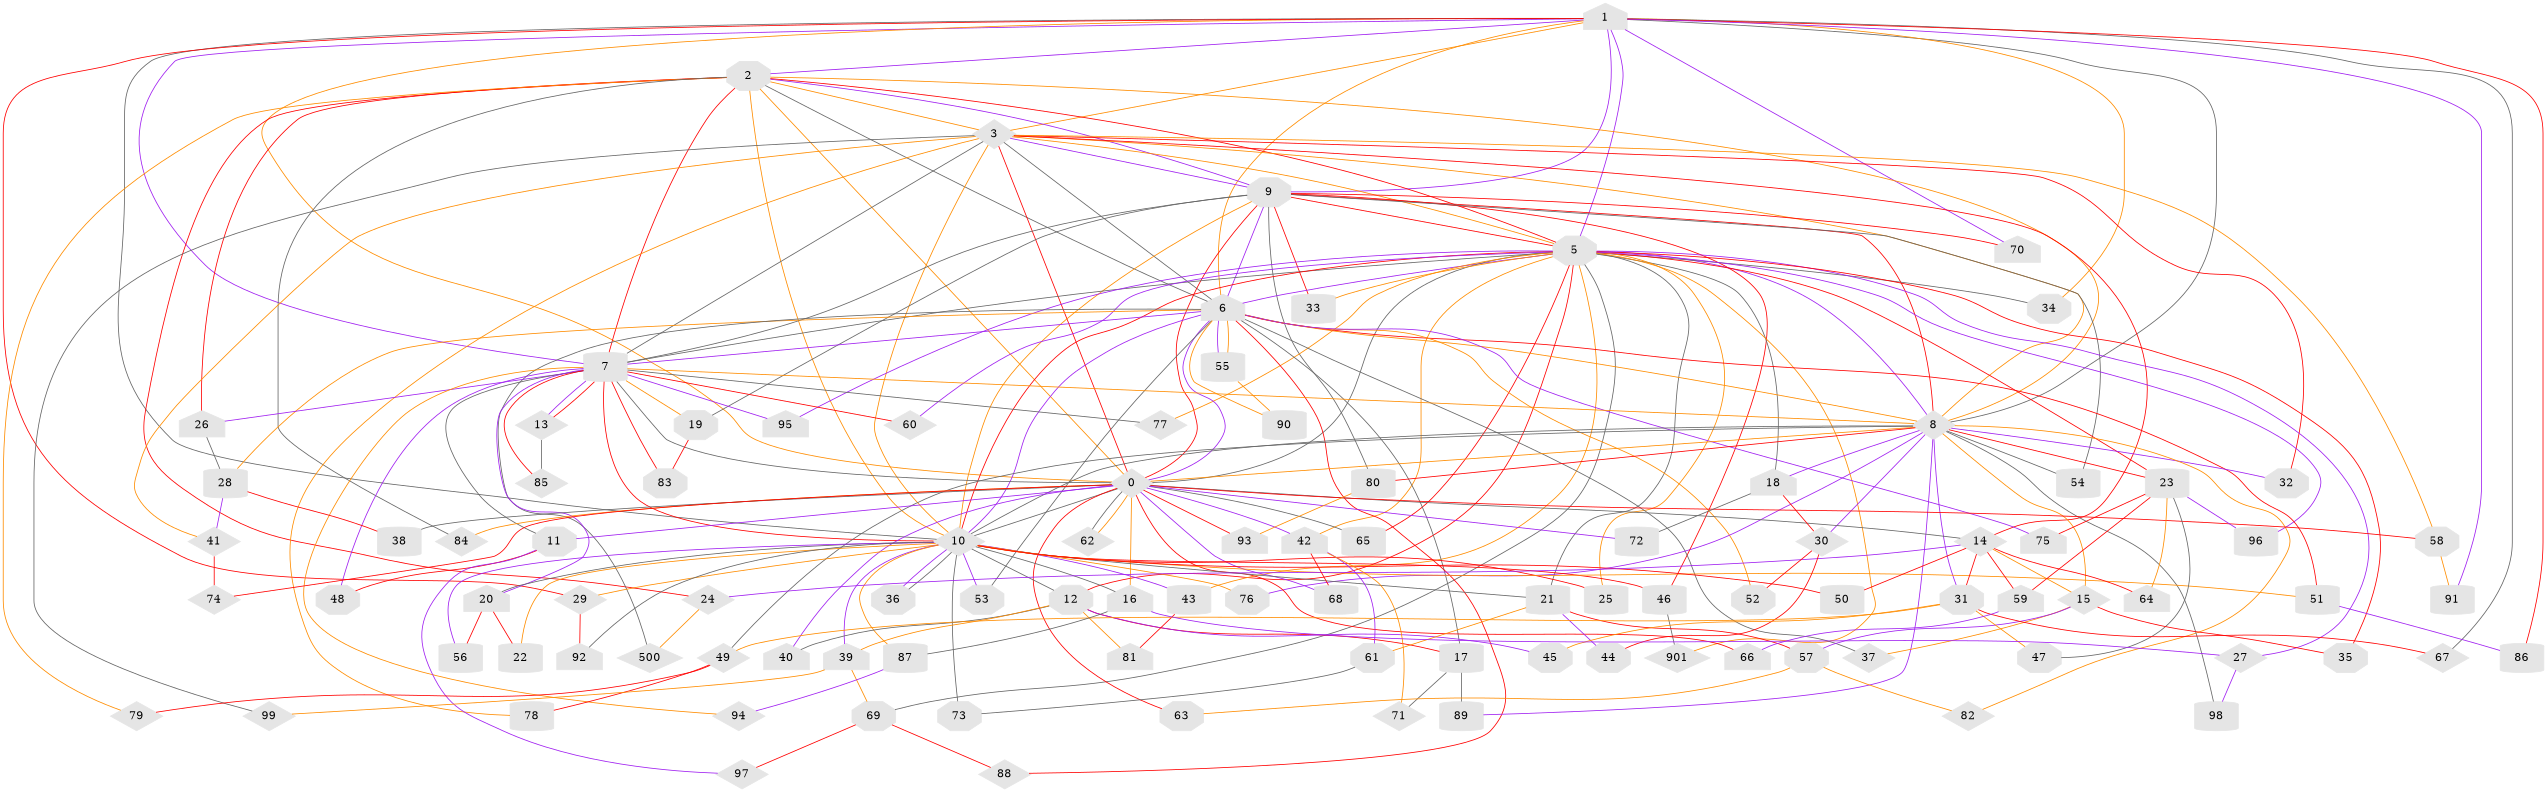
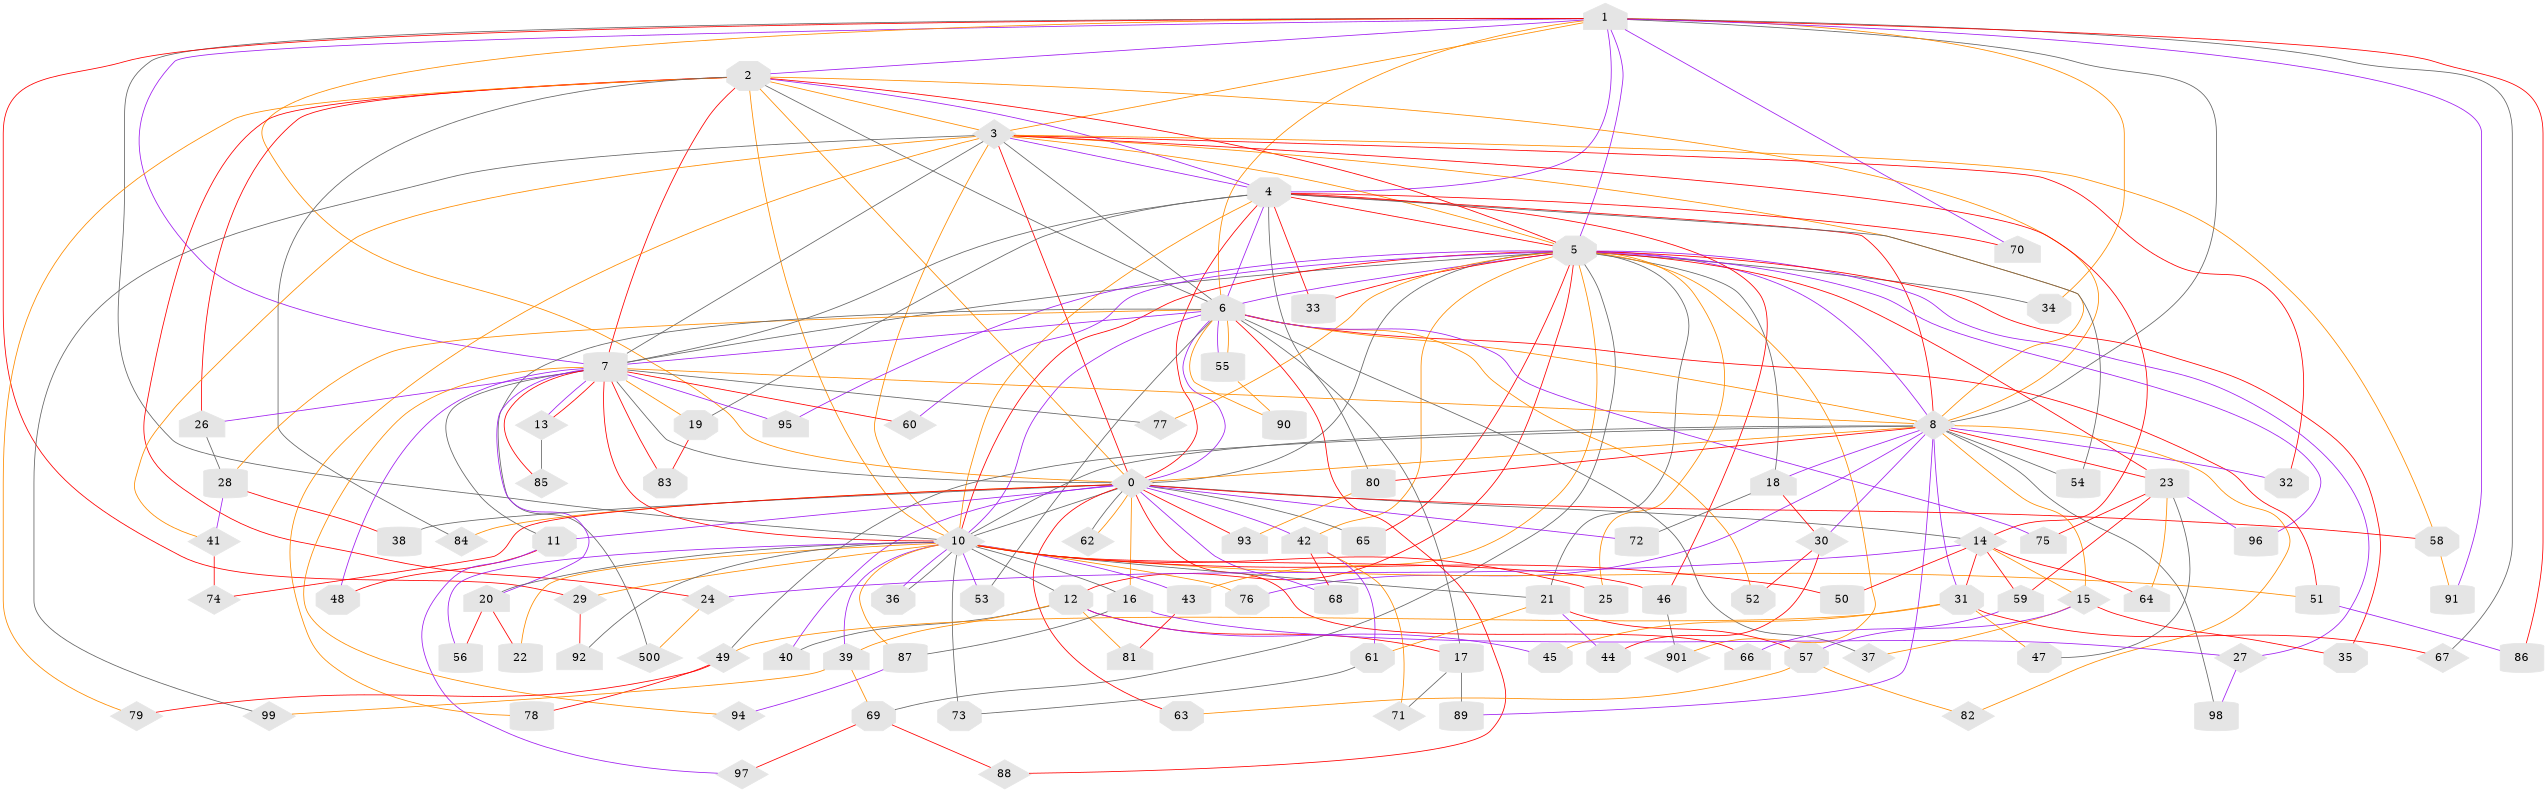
(1269, 192) -> (1269, 192)
(1389, 283) -> (1389, 283)
